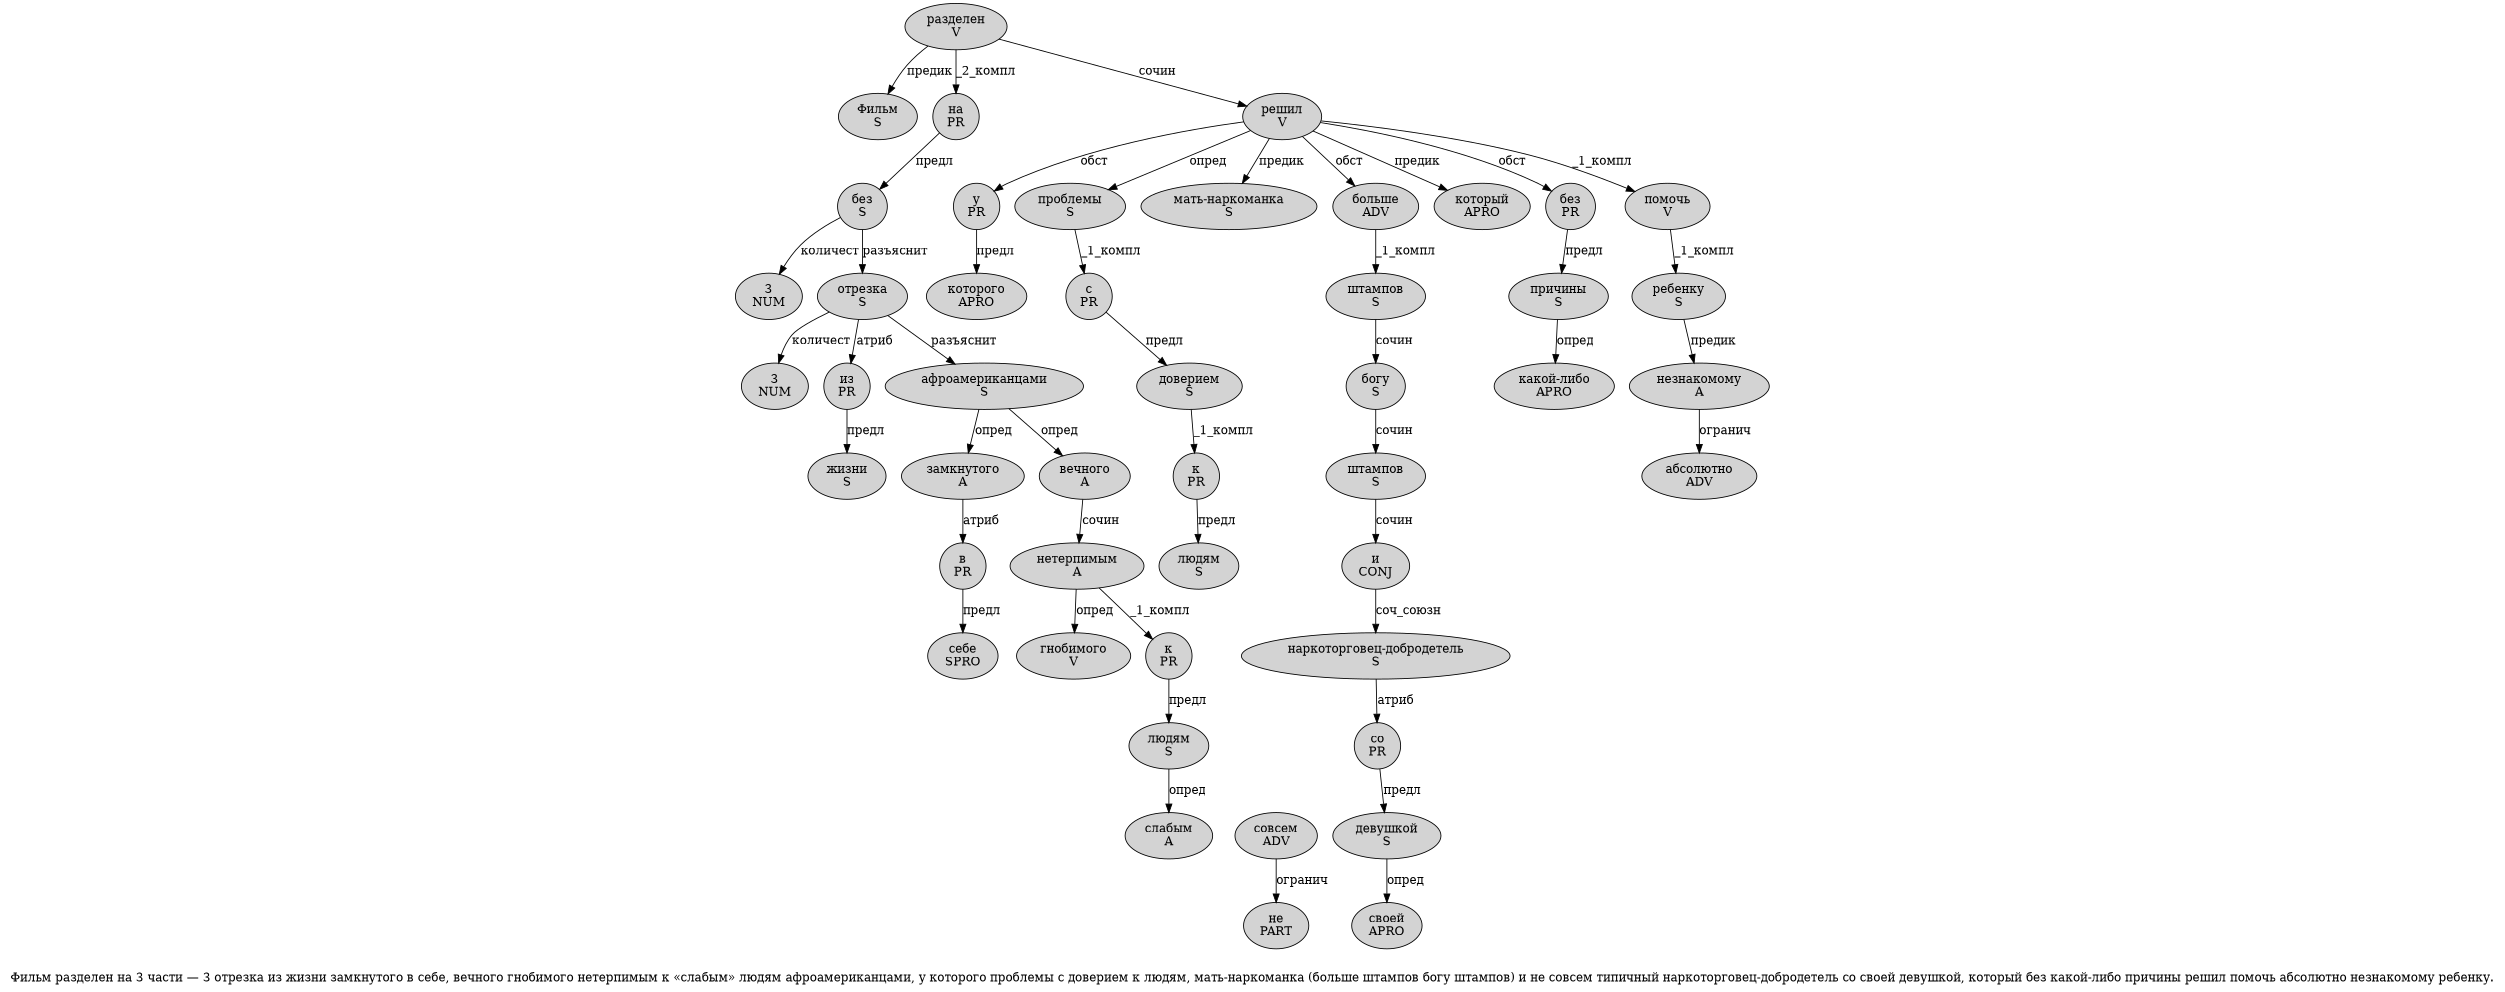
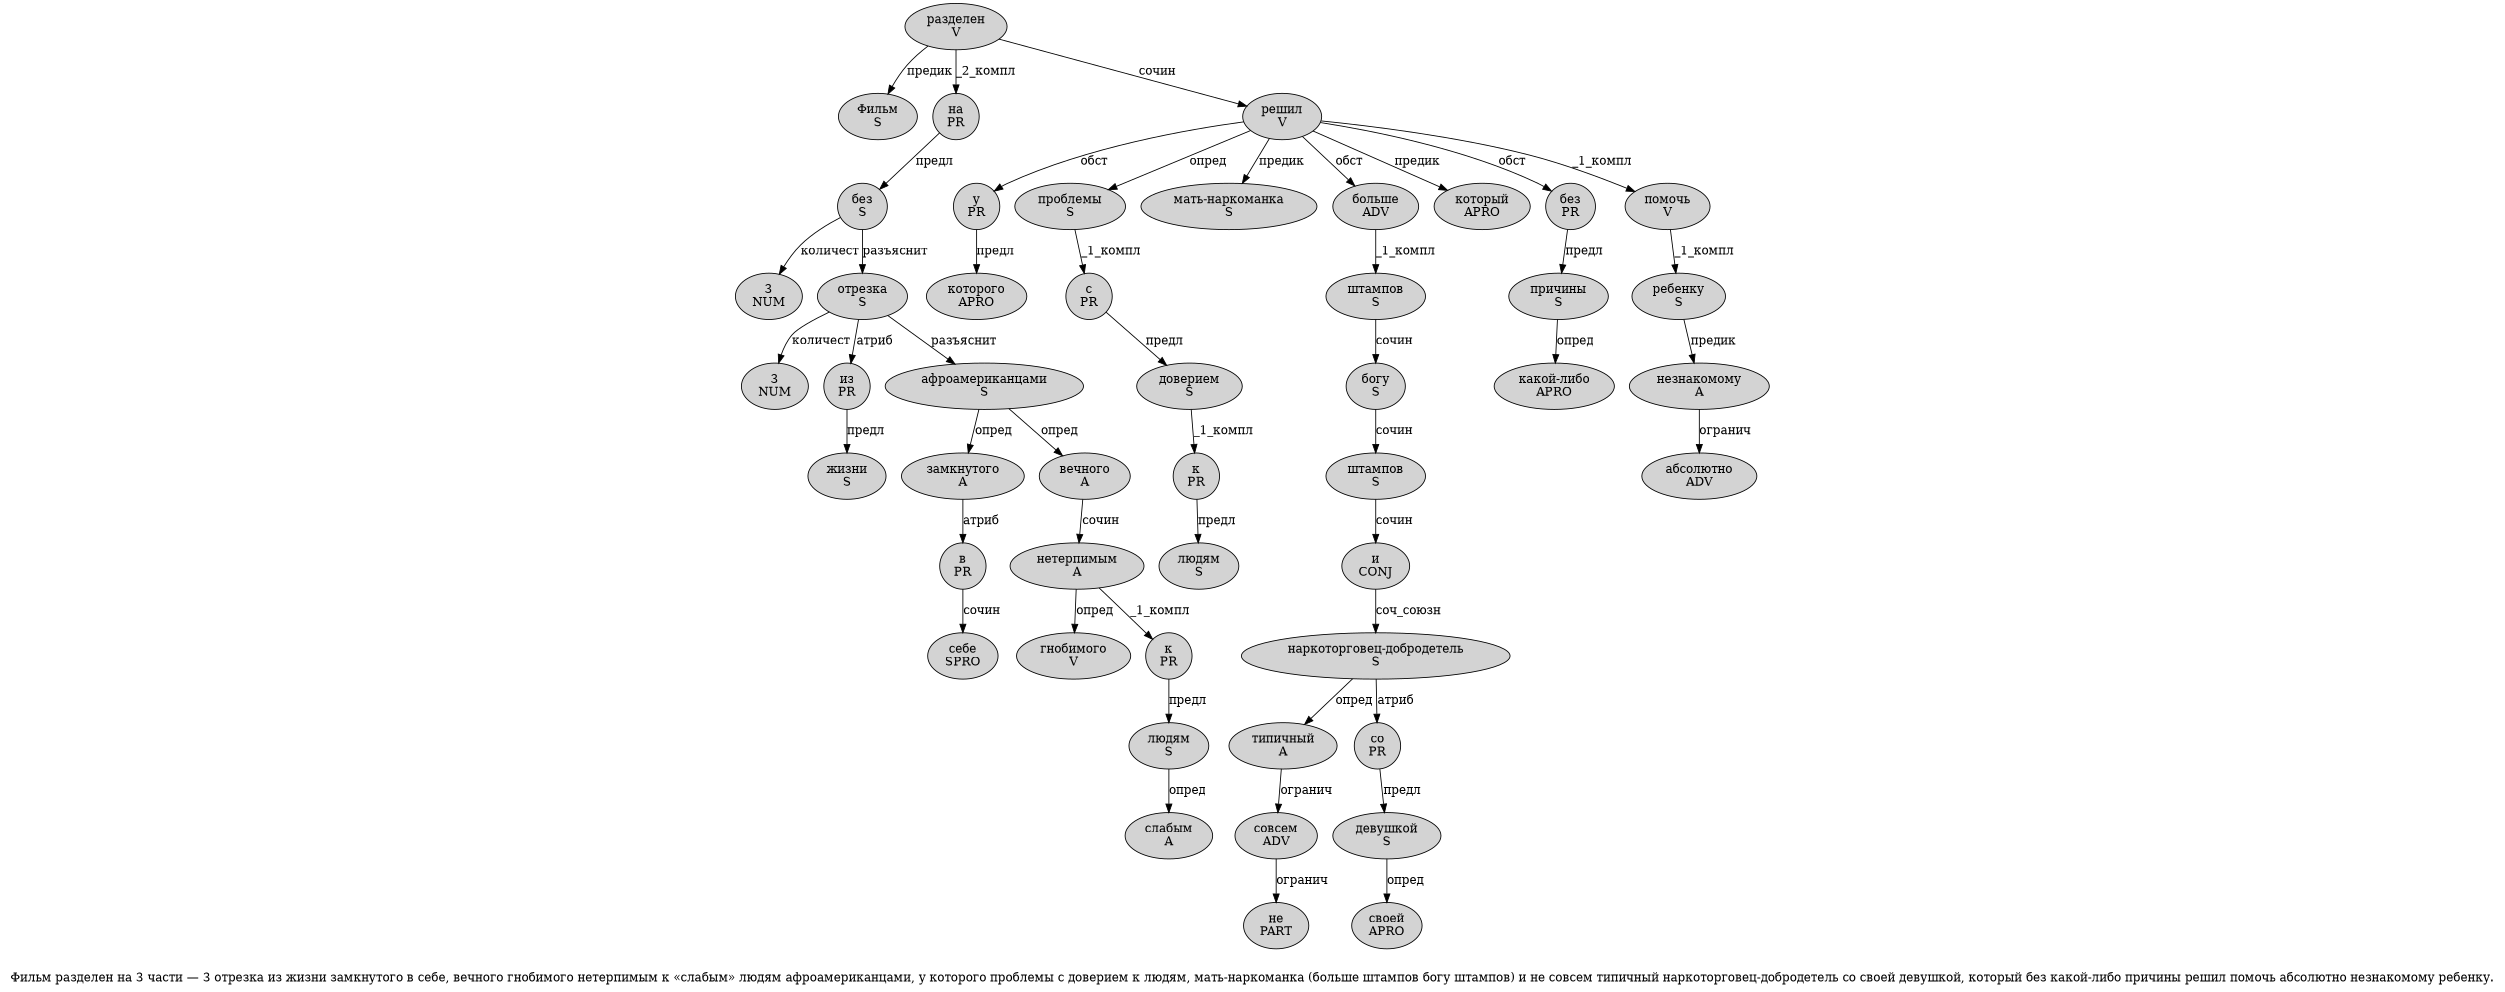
(982, 611) -> (982, 611)
none -> (1283, 746)
